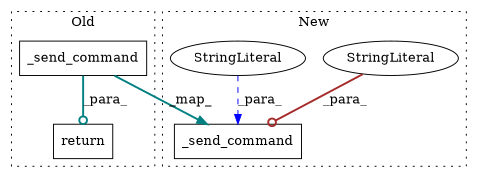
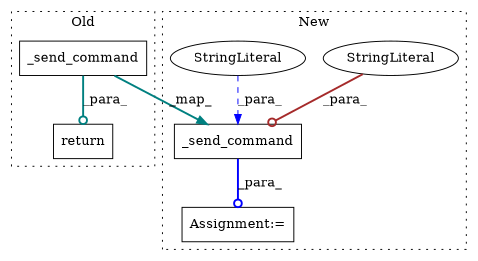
none -> (238, 225)
